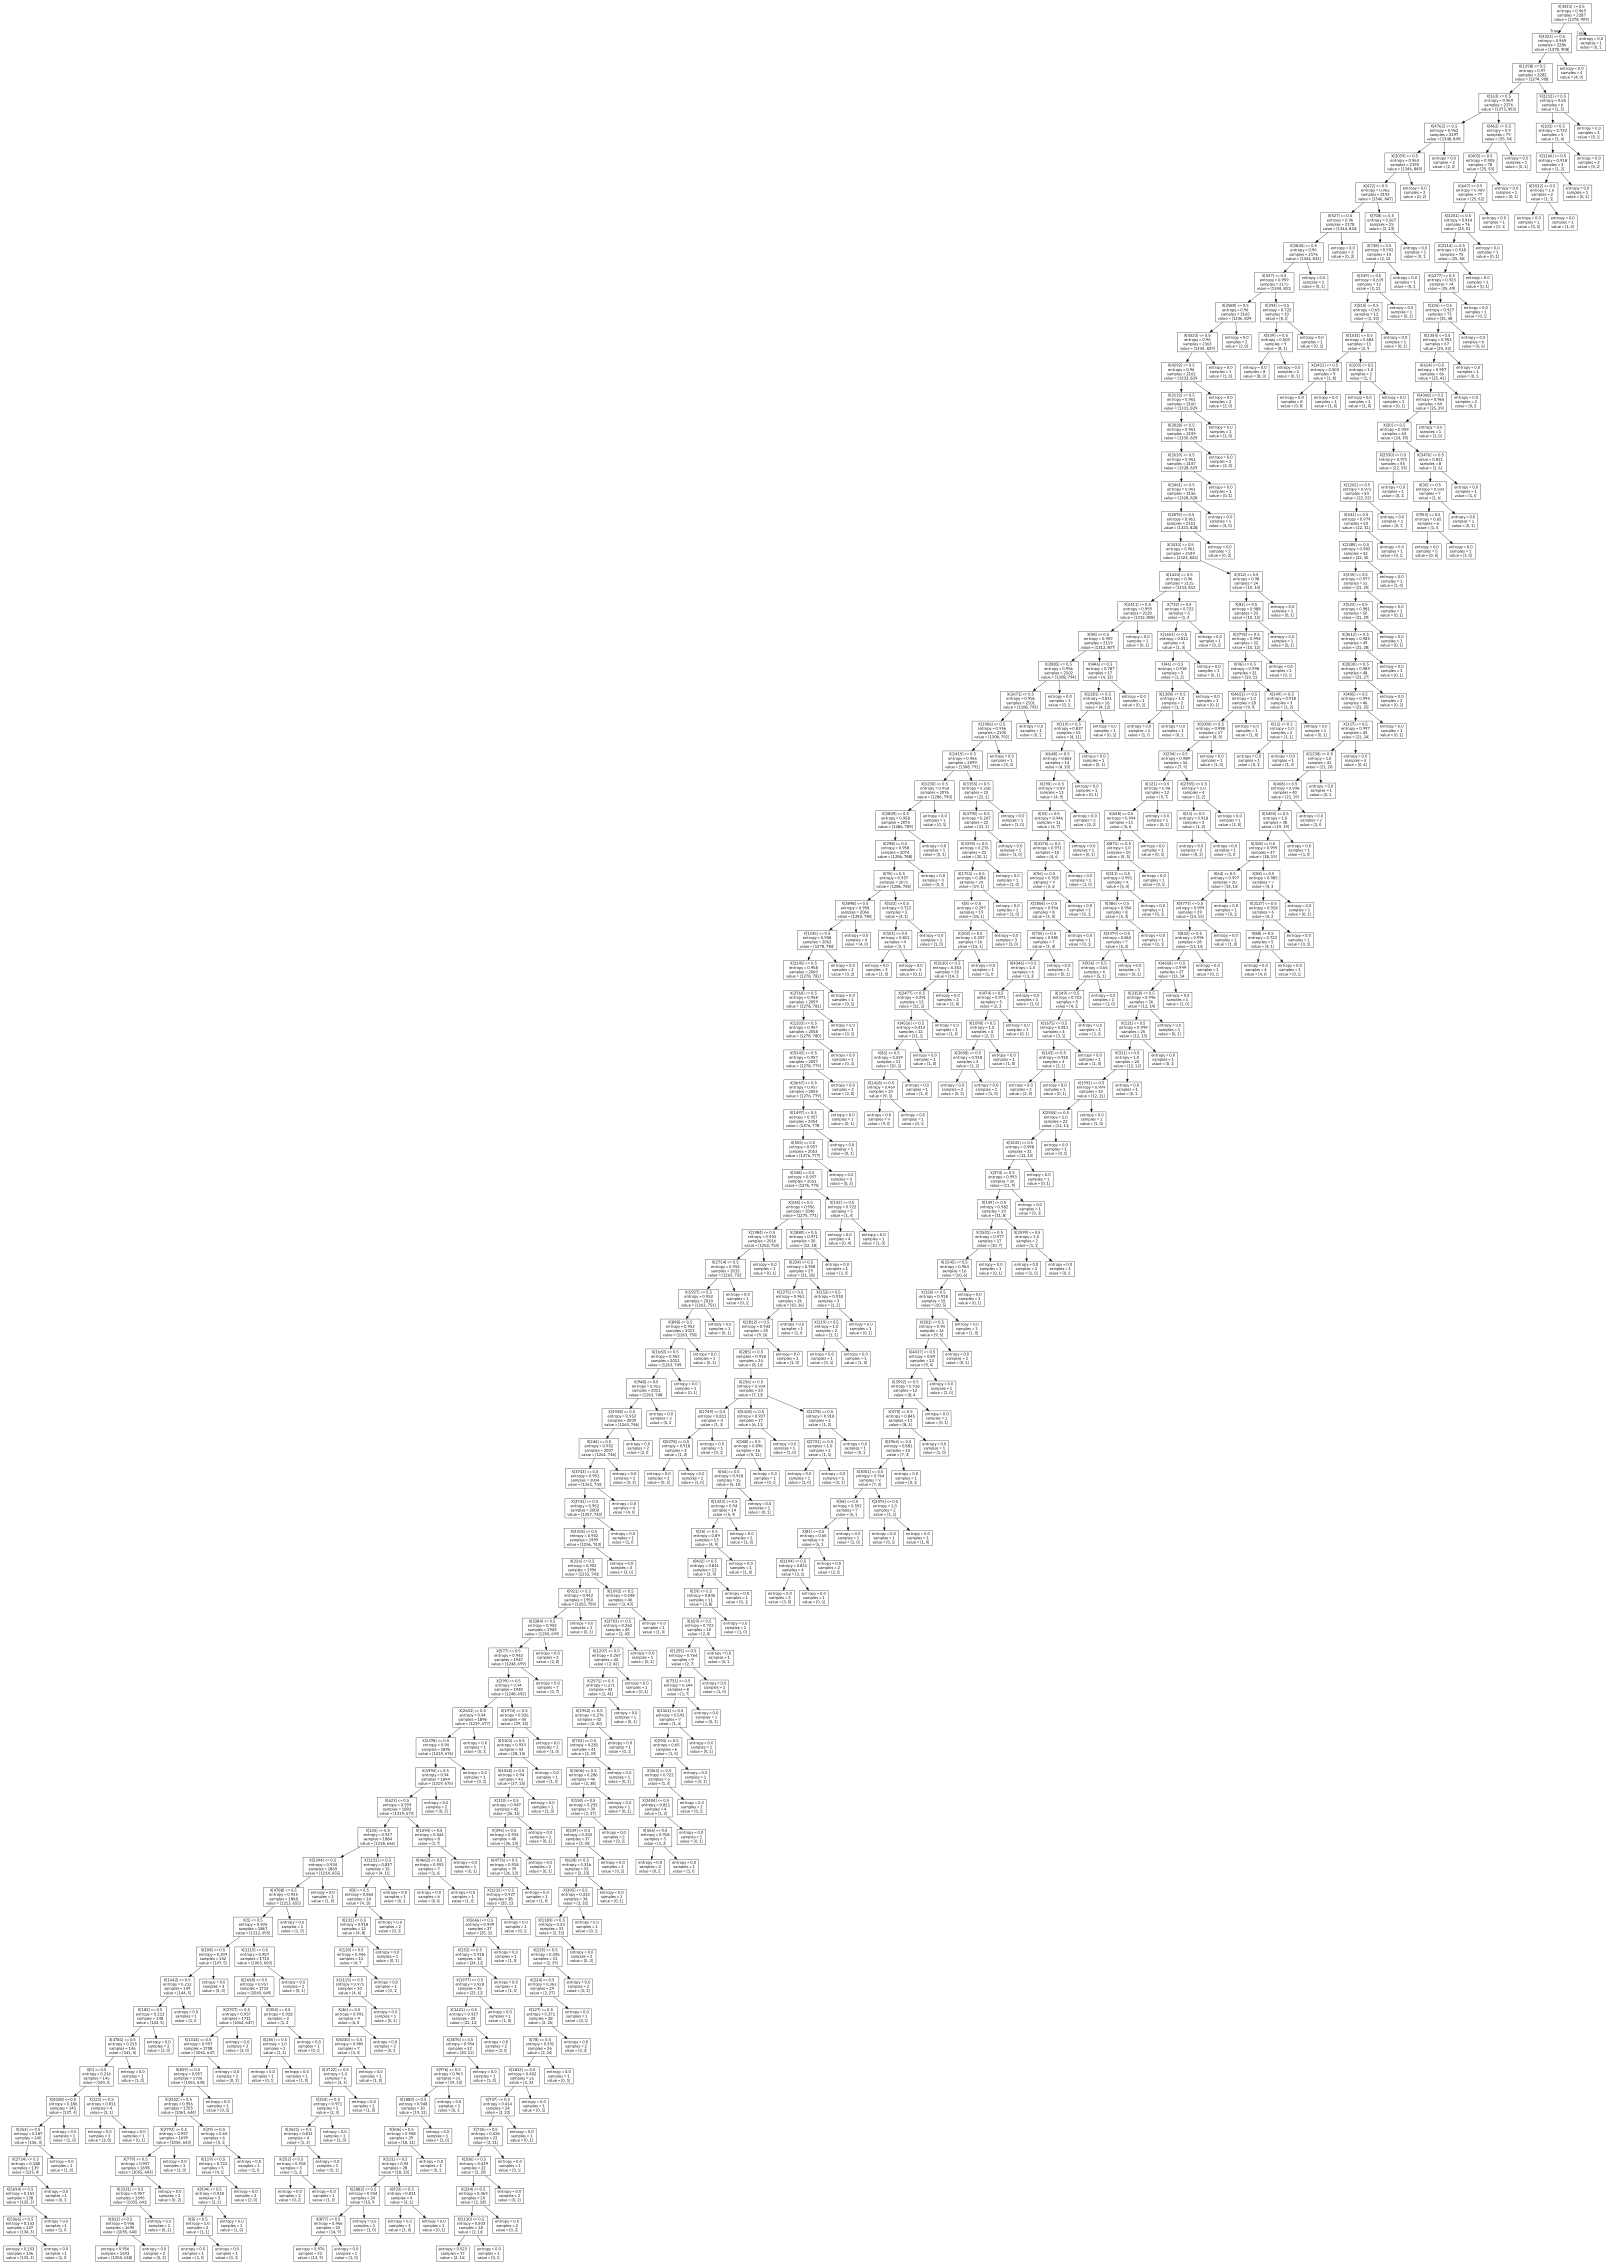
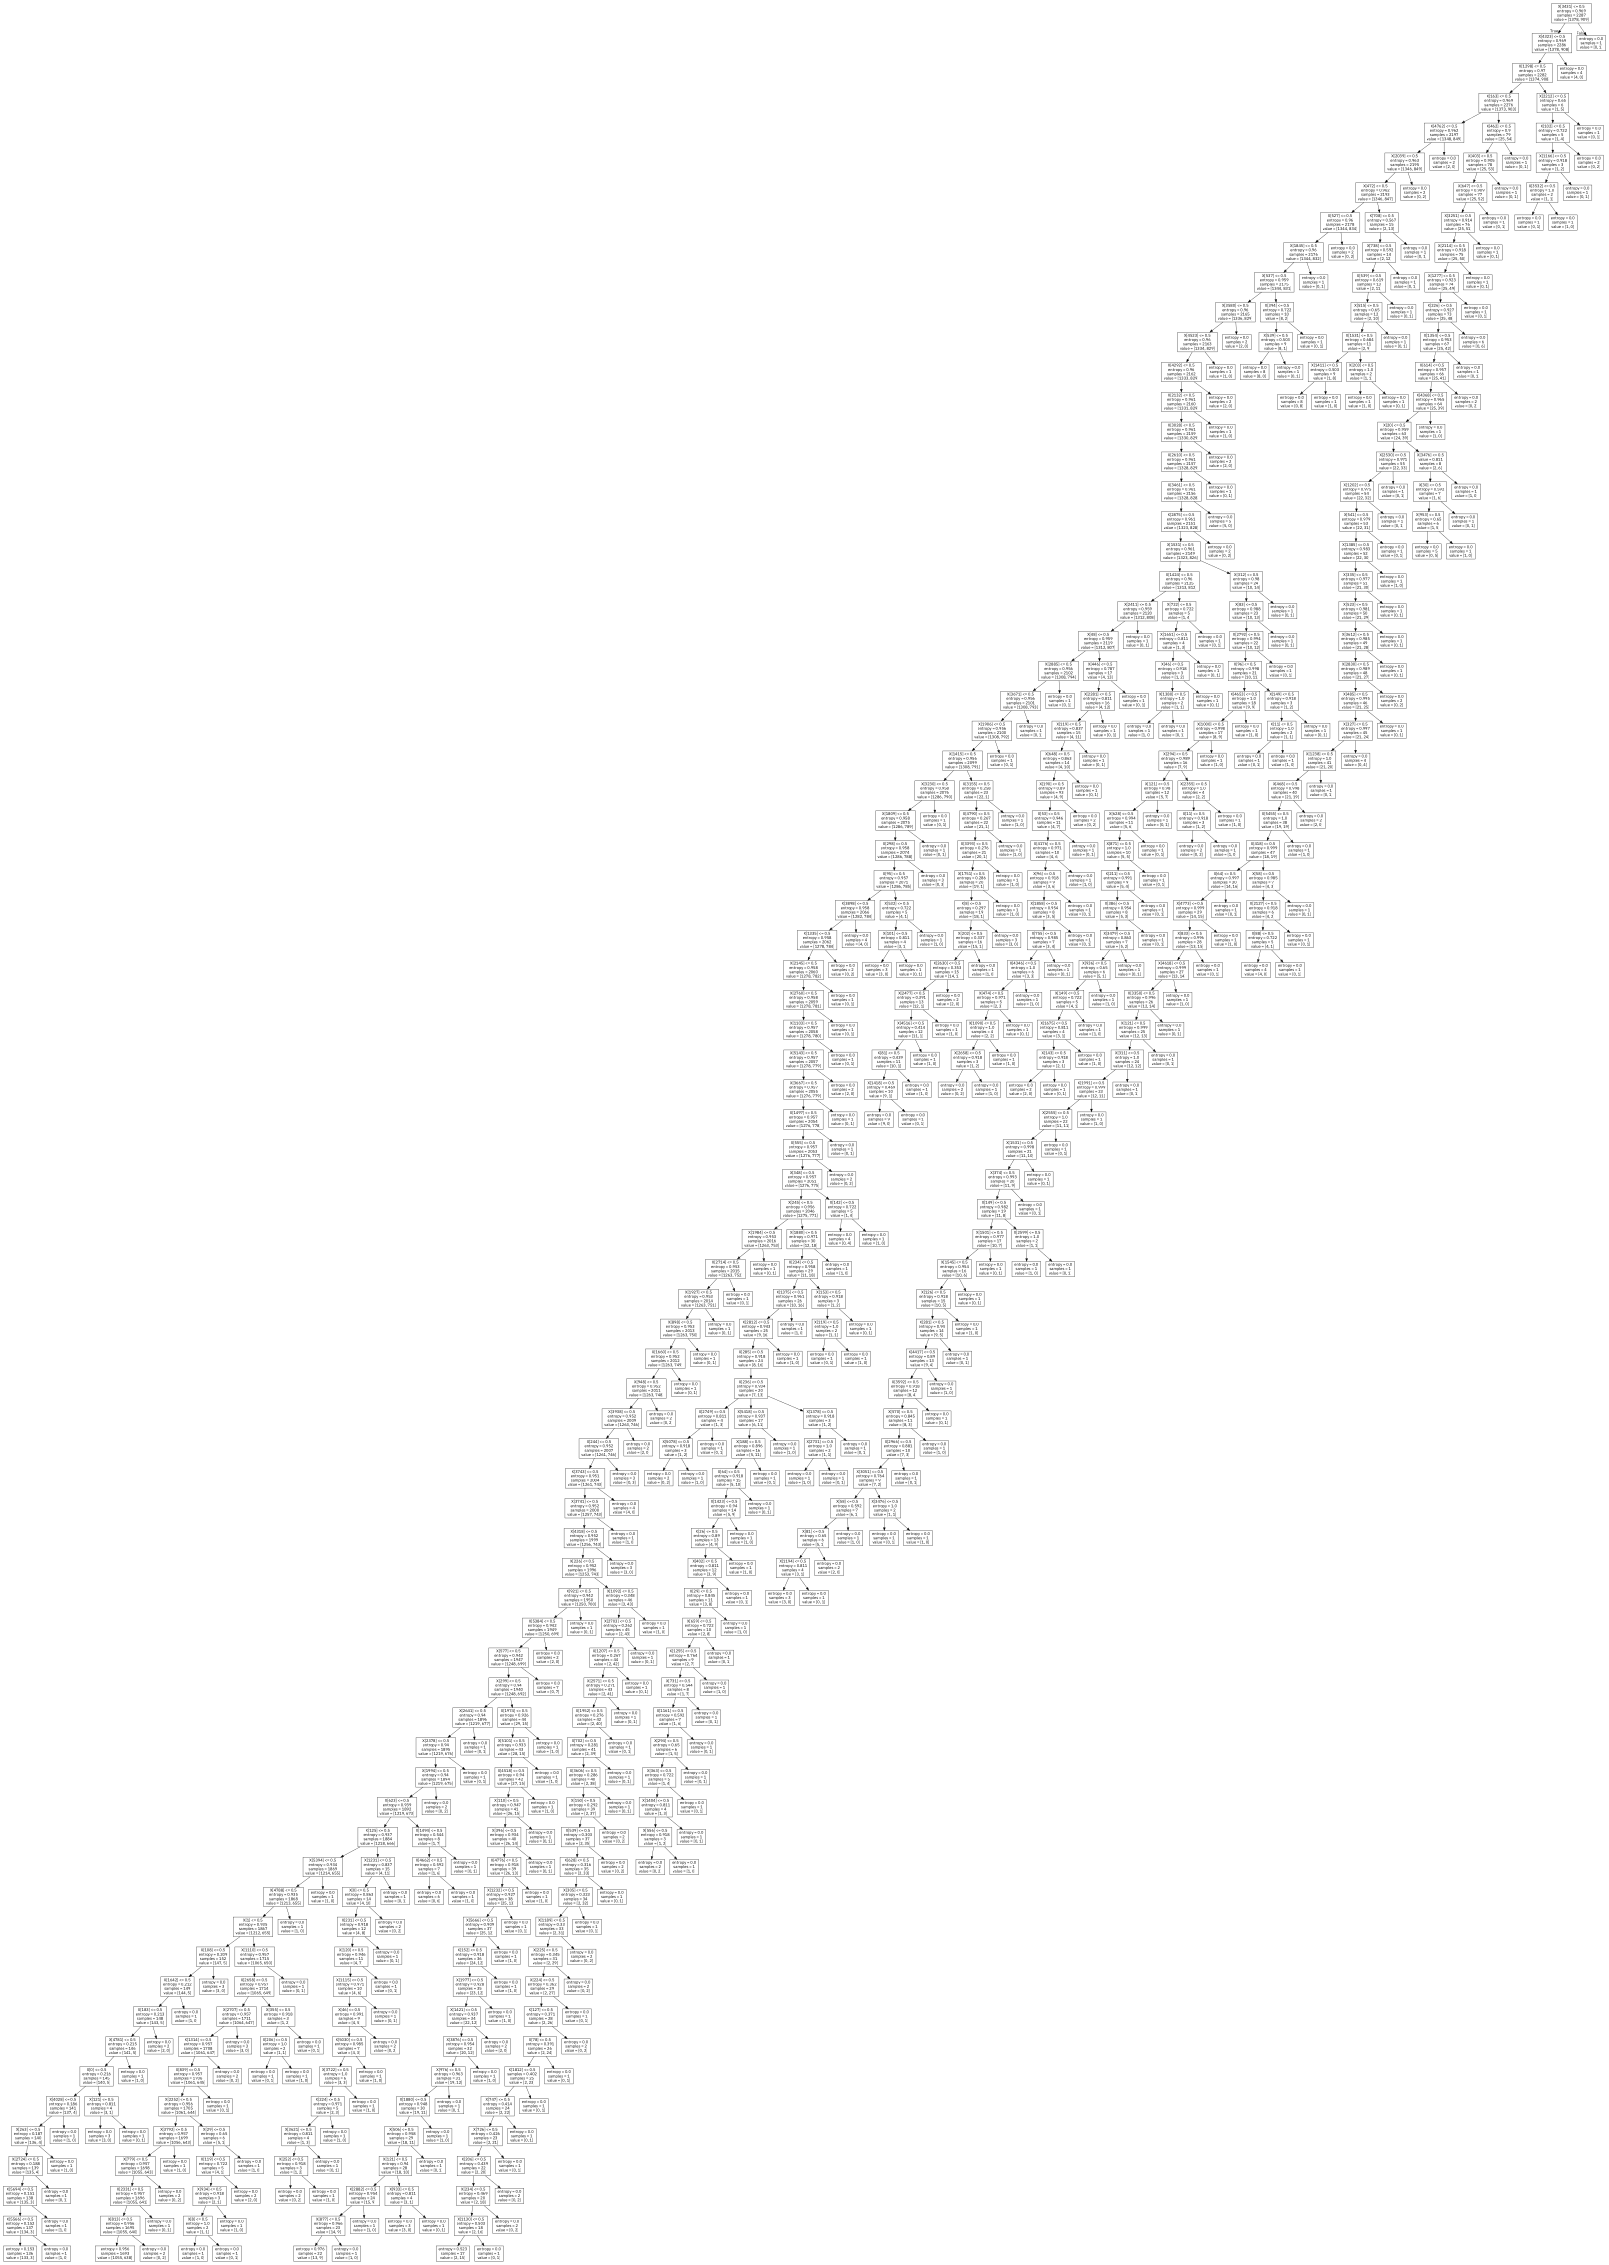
none -> (1376, 476)
(1052, 791) -> (1052, 791)
(751, 1359) -> (751, 1359)
(820, 1448) -> (820, 1448)
(522, 2076) -> (522, 2076)
